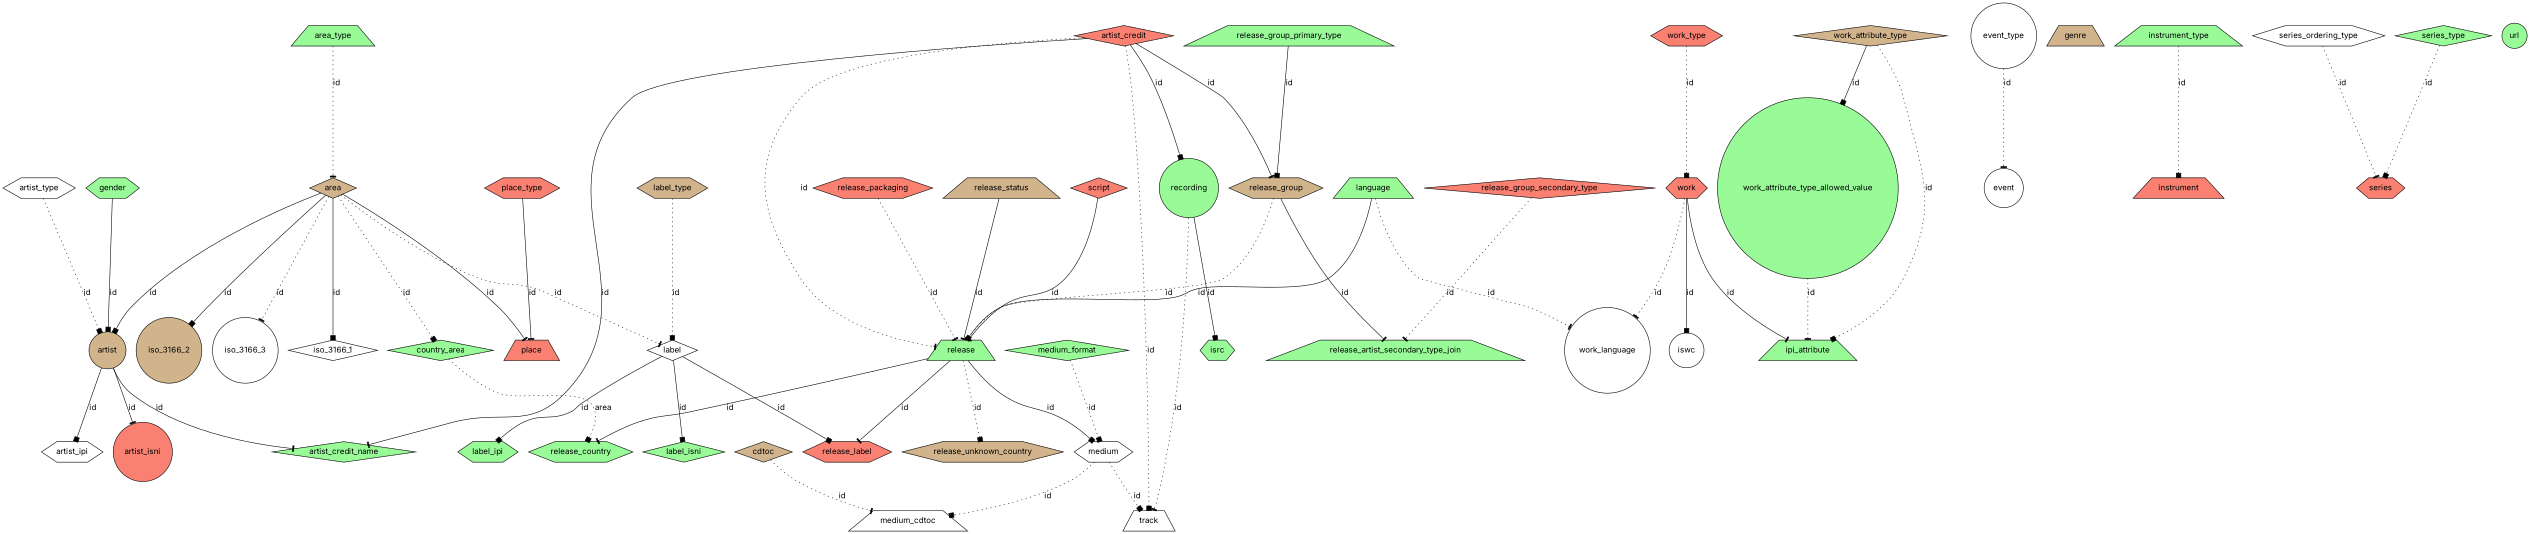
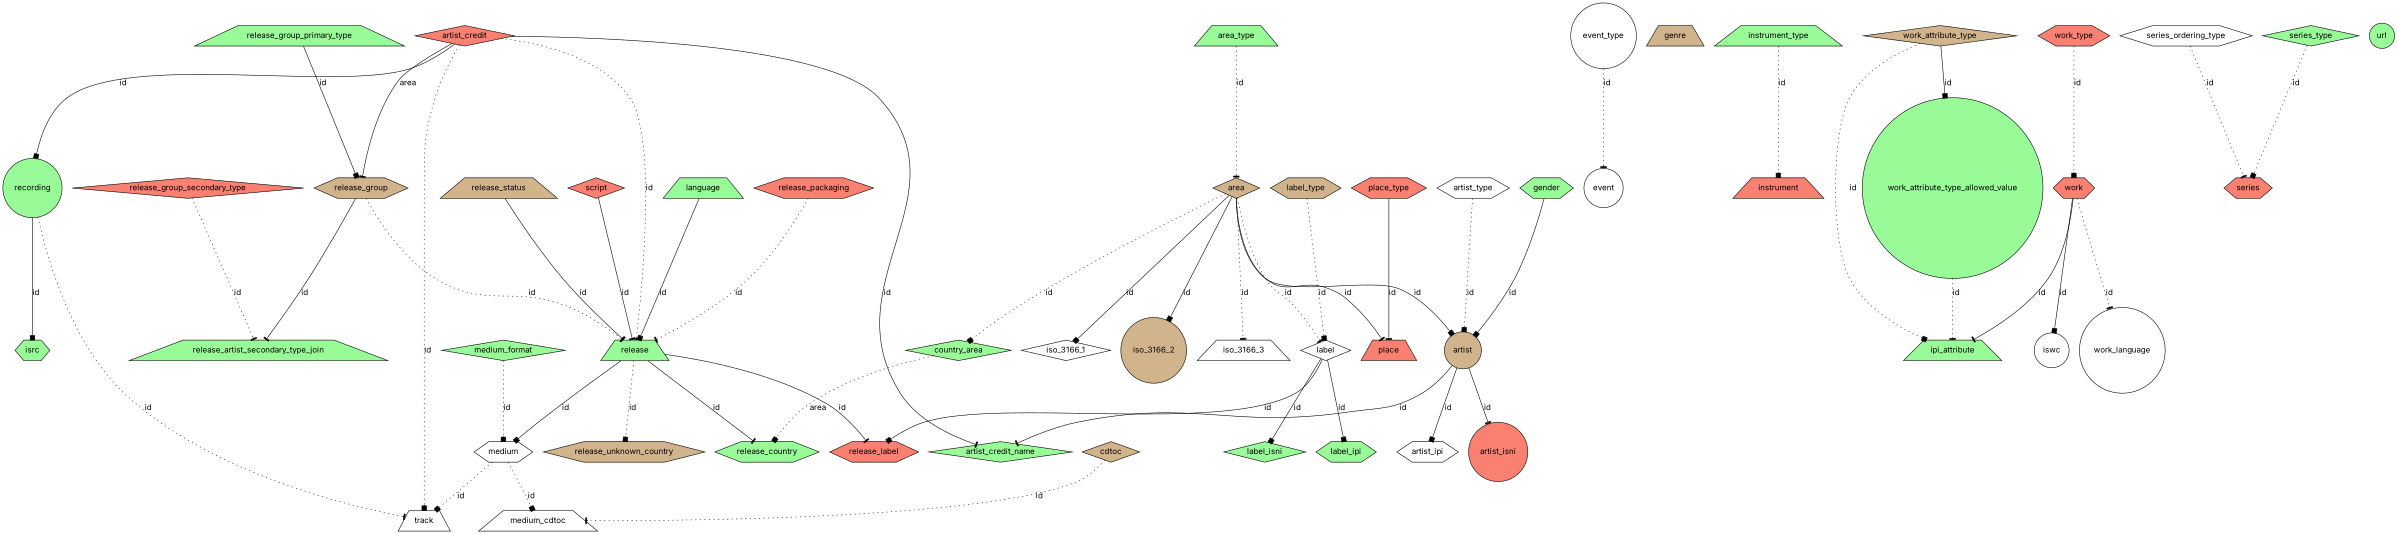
(1211, 83) -> (408, 83)
(1444, 285) -> none
(245, 350) -> (1244, 350)
